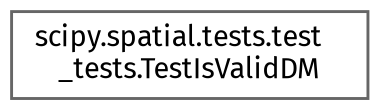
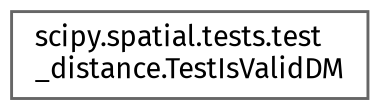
(190, 55) -> (190, 55)
